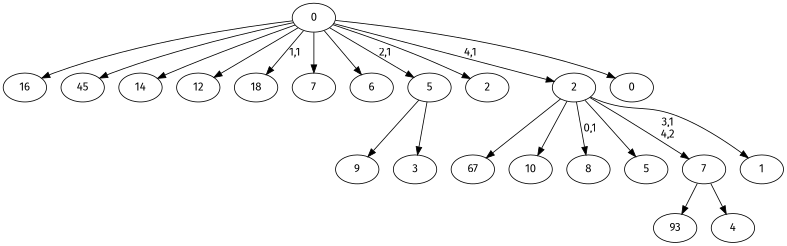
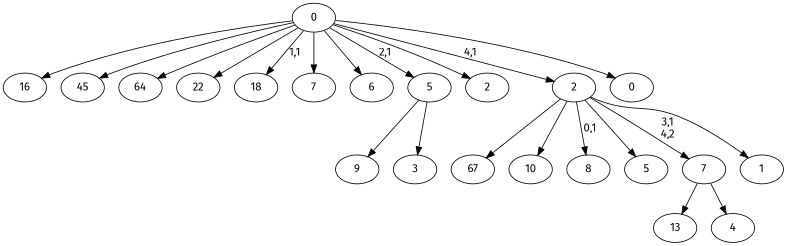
(140, 88) -> (140, 88)
(198, 88) -> (198, 88)
(675, 228) -> (675, 228)
